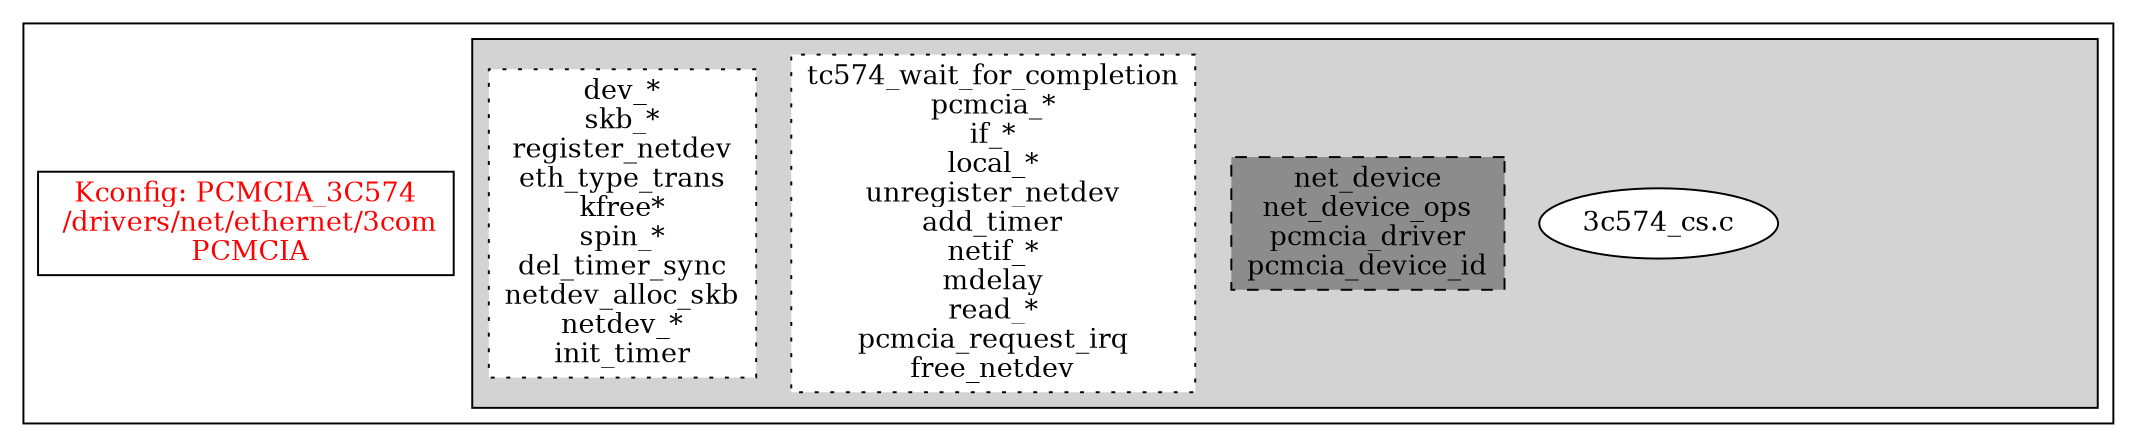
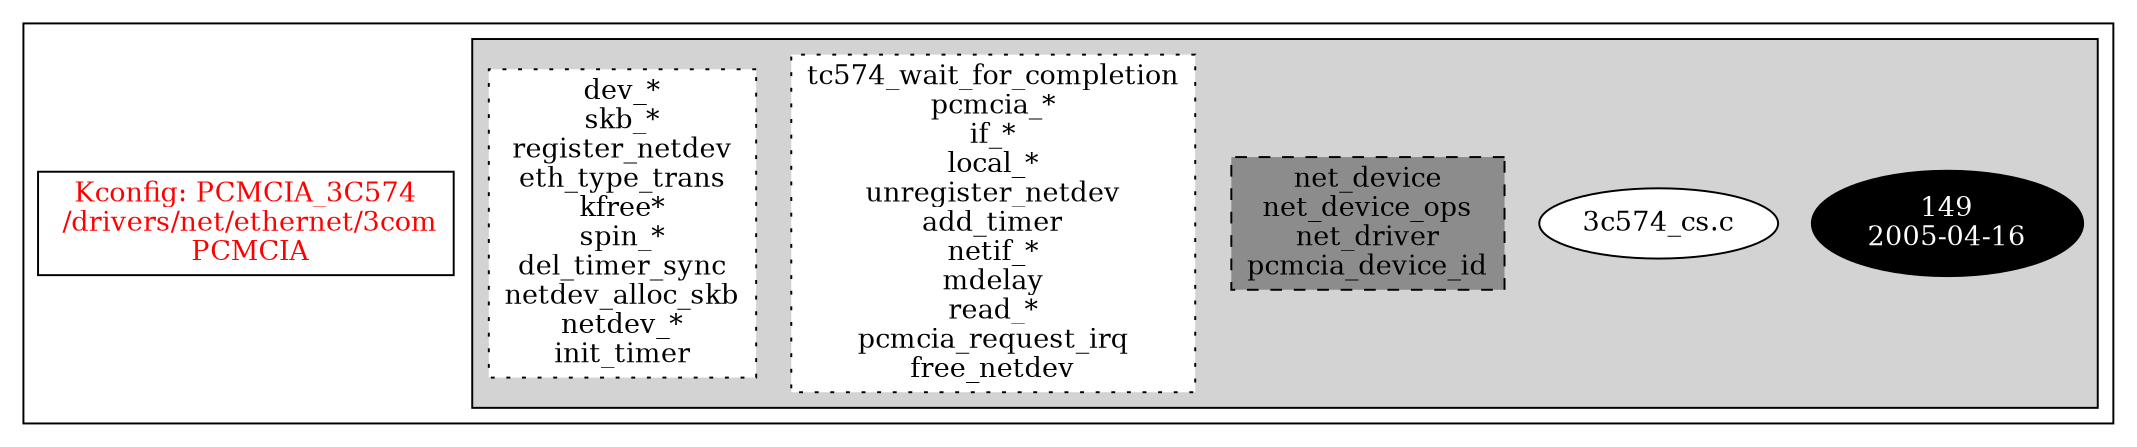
(1368, 223) -> (1368, 223)
none -> (1947, 223)
